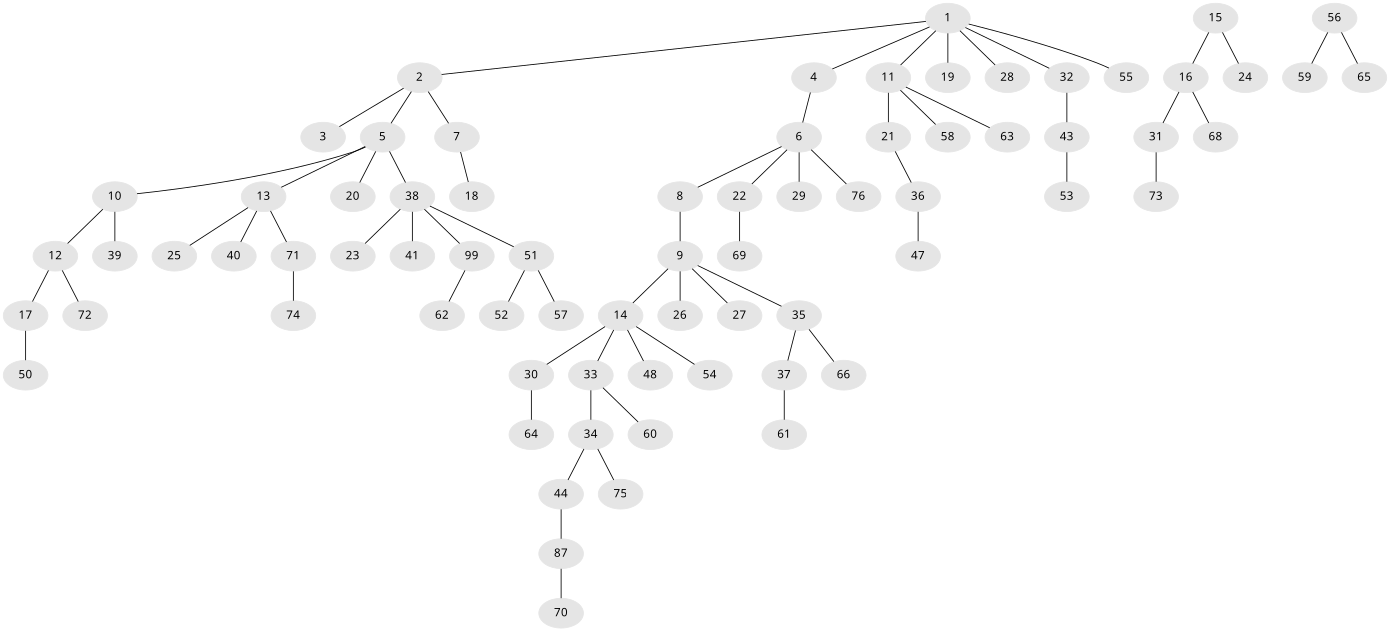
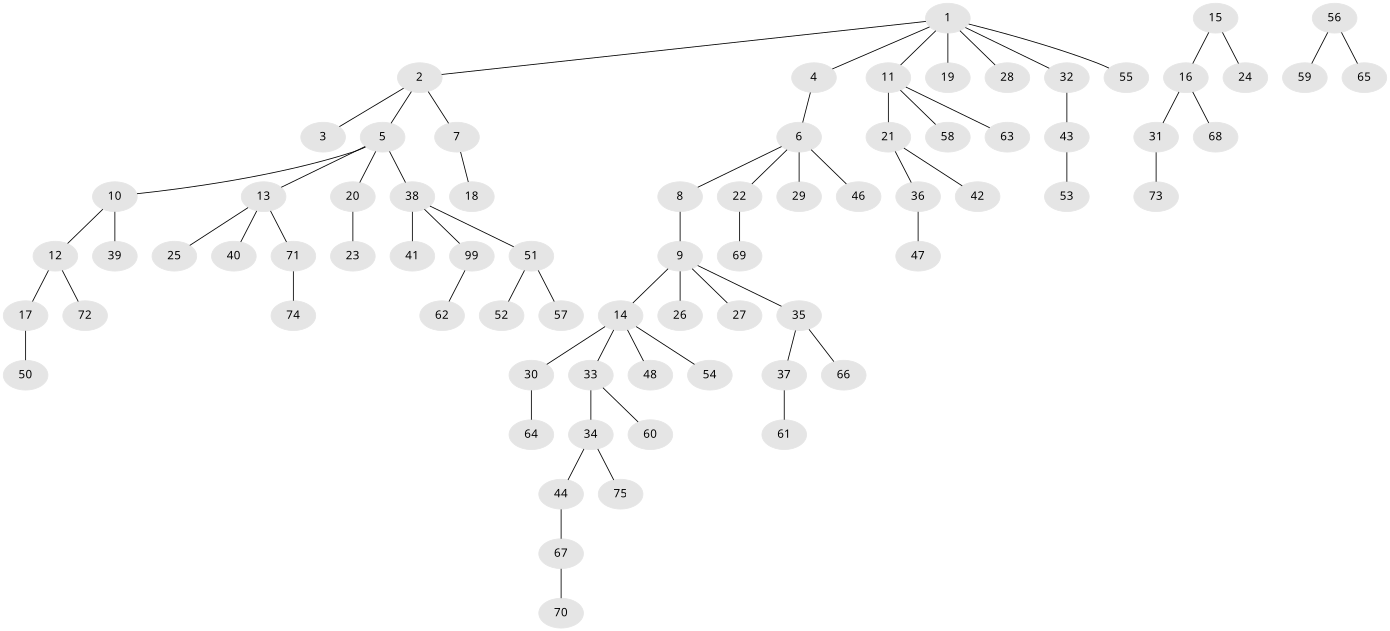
(859, 197) -> (859, 197)
none -> (978, 197)
(383, 226) -> (353, 227)
(561, 554) -> (561, 554)
